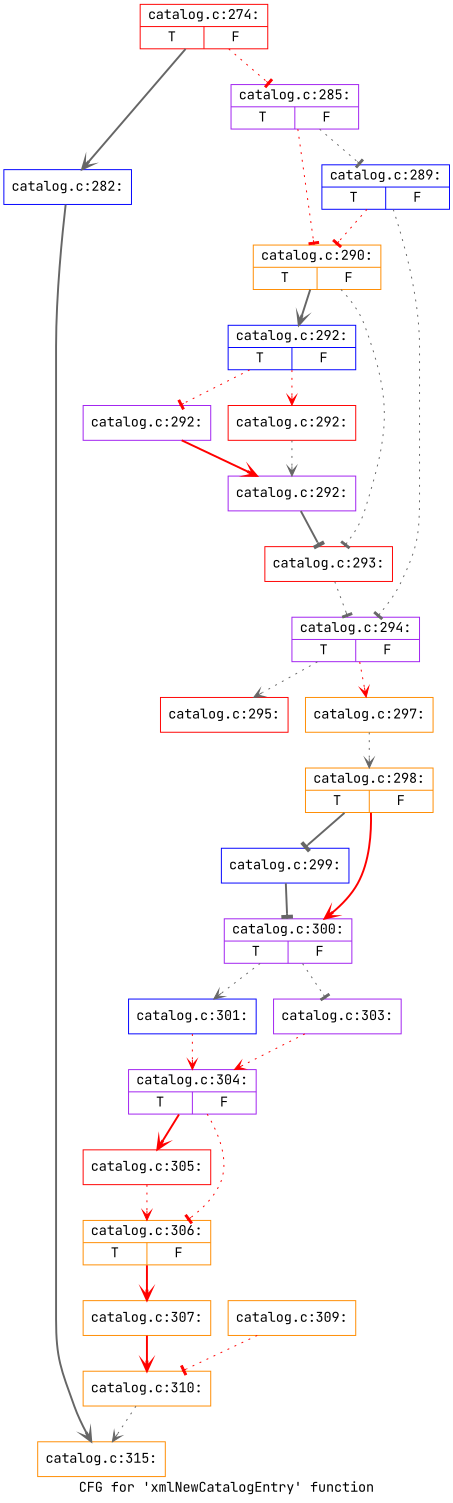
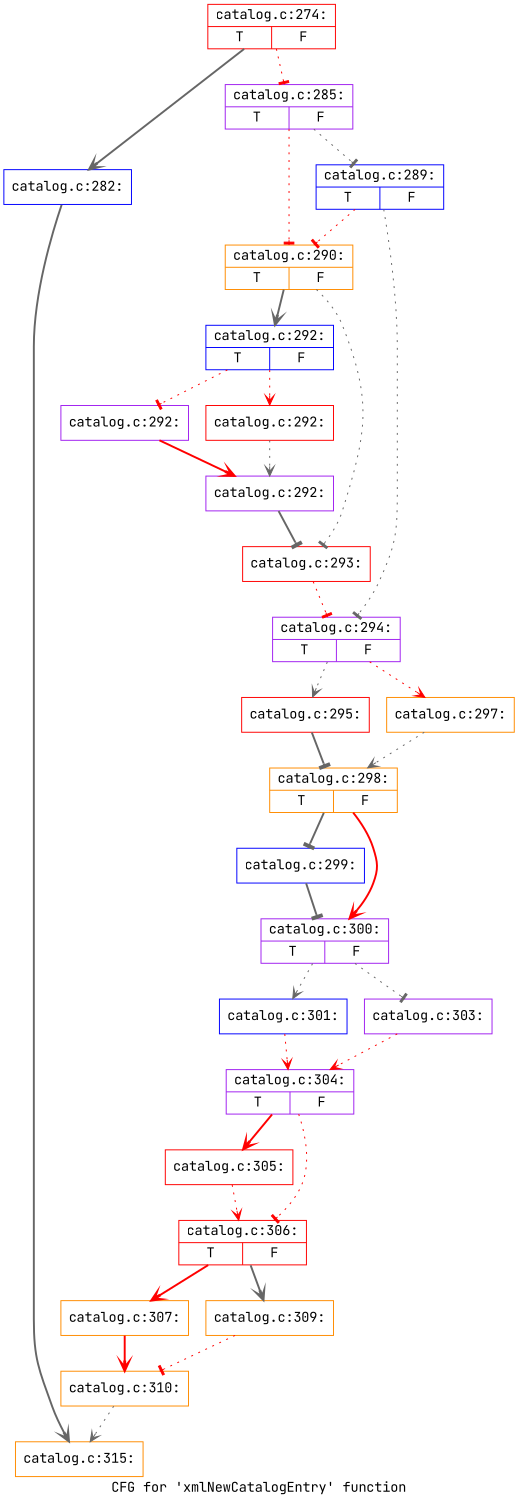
(340, 597) -> (320, 597)
none -> (318, 748)
(147, 1243) -> (243, 1243)
none -> (255, 1278)
